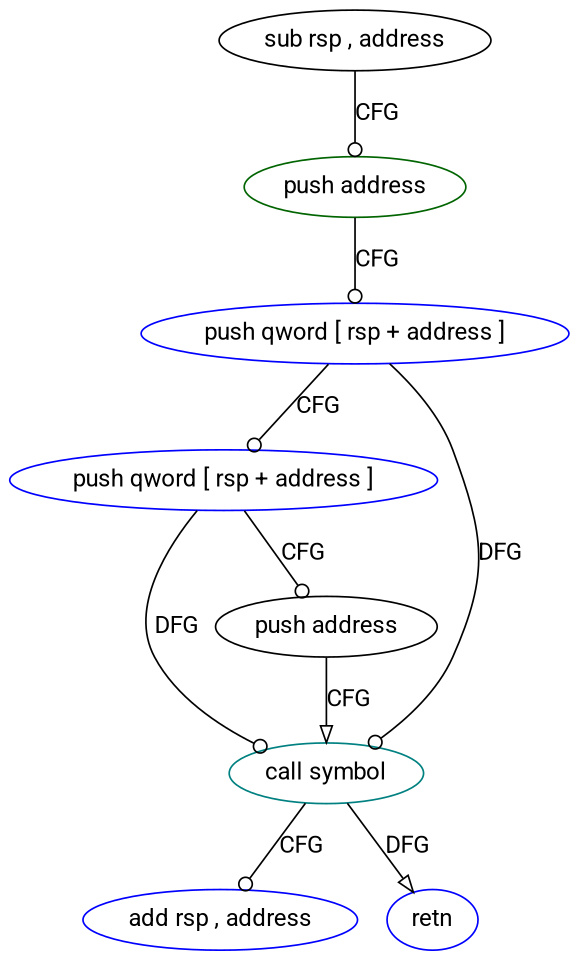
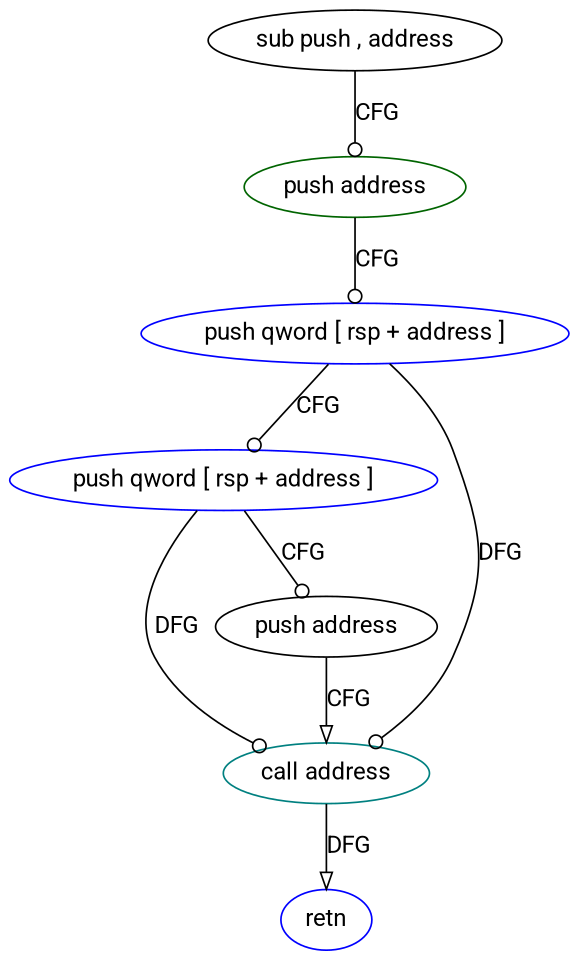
(355, 40) -> (355, 40)
(326, 773) -> (326, 773)
(220, 920) -> none
